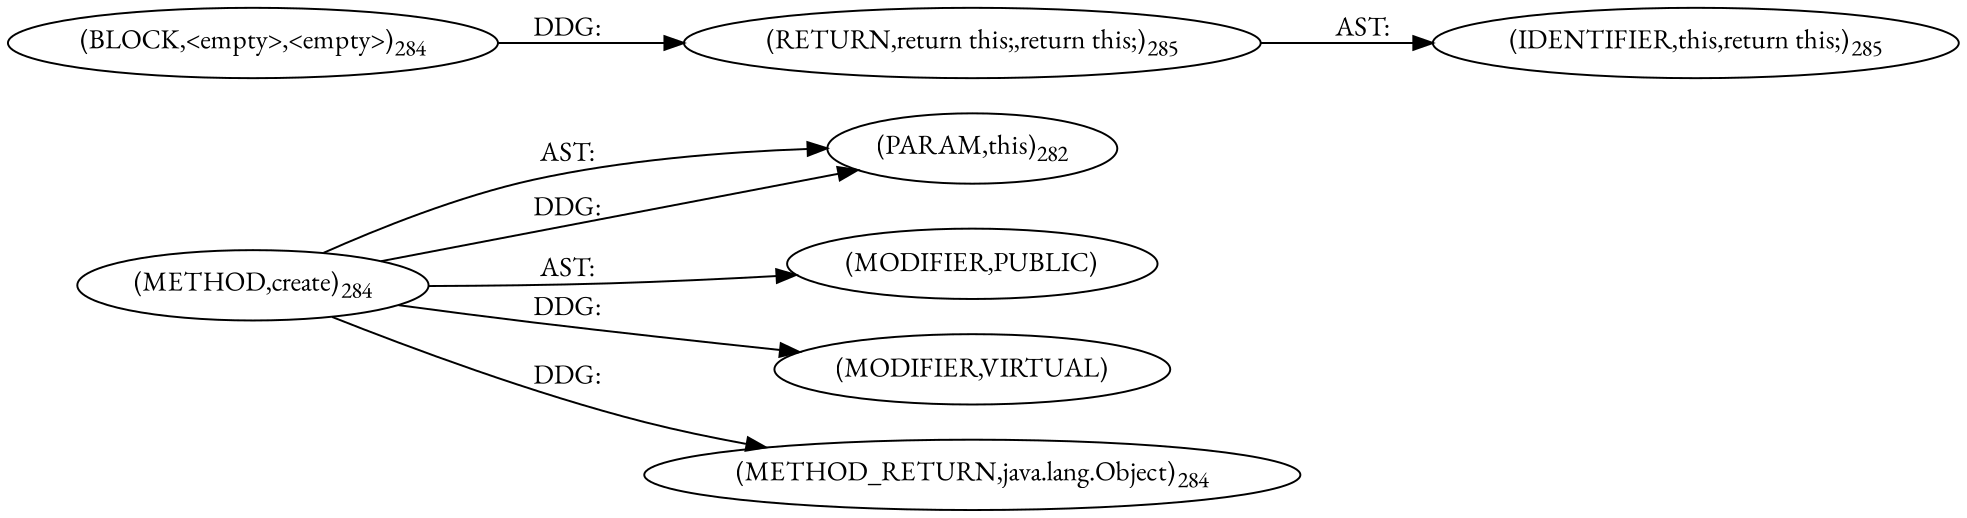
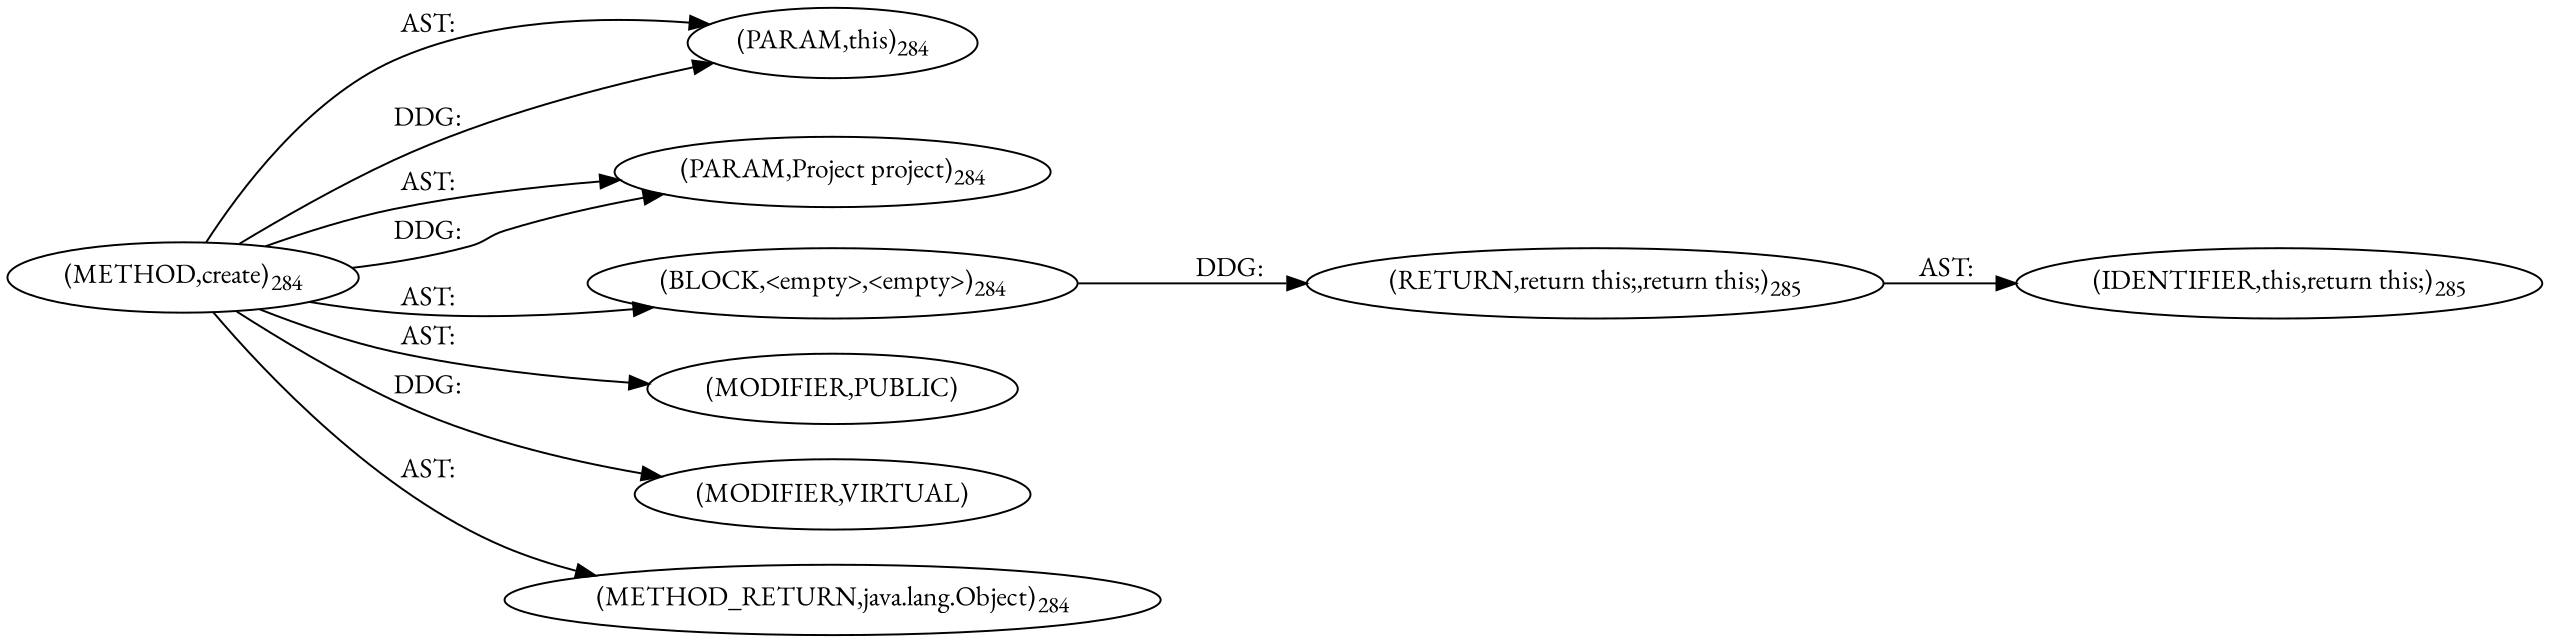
(1052, 146) -> (913, 40)
none -> (833, 172)
none -> (471, 316)
(571, 376) -> (432, 470)
